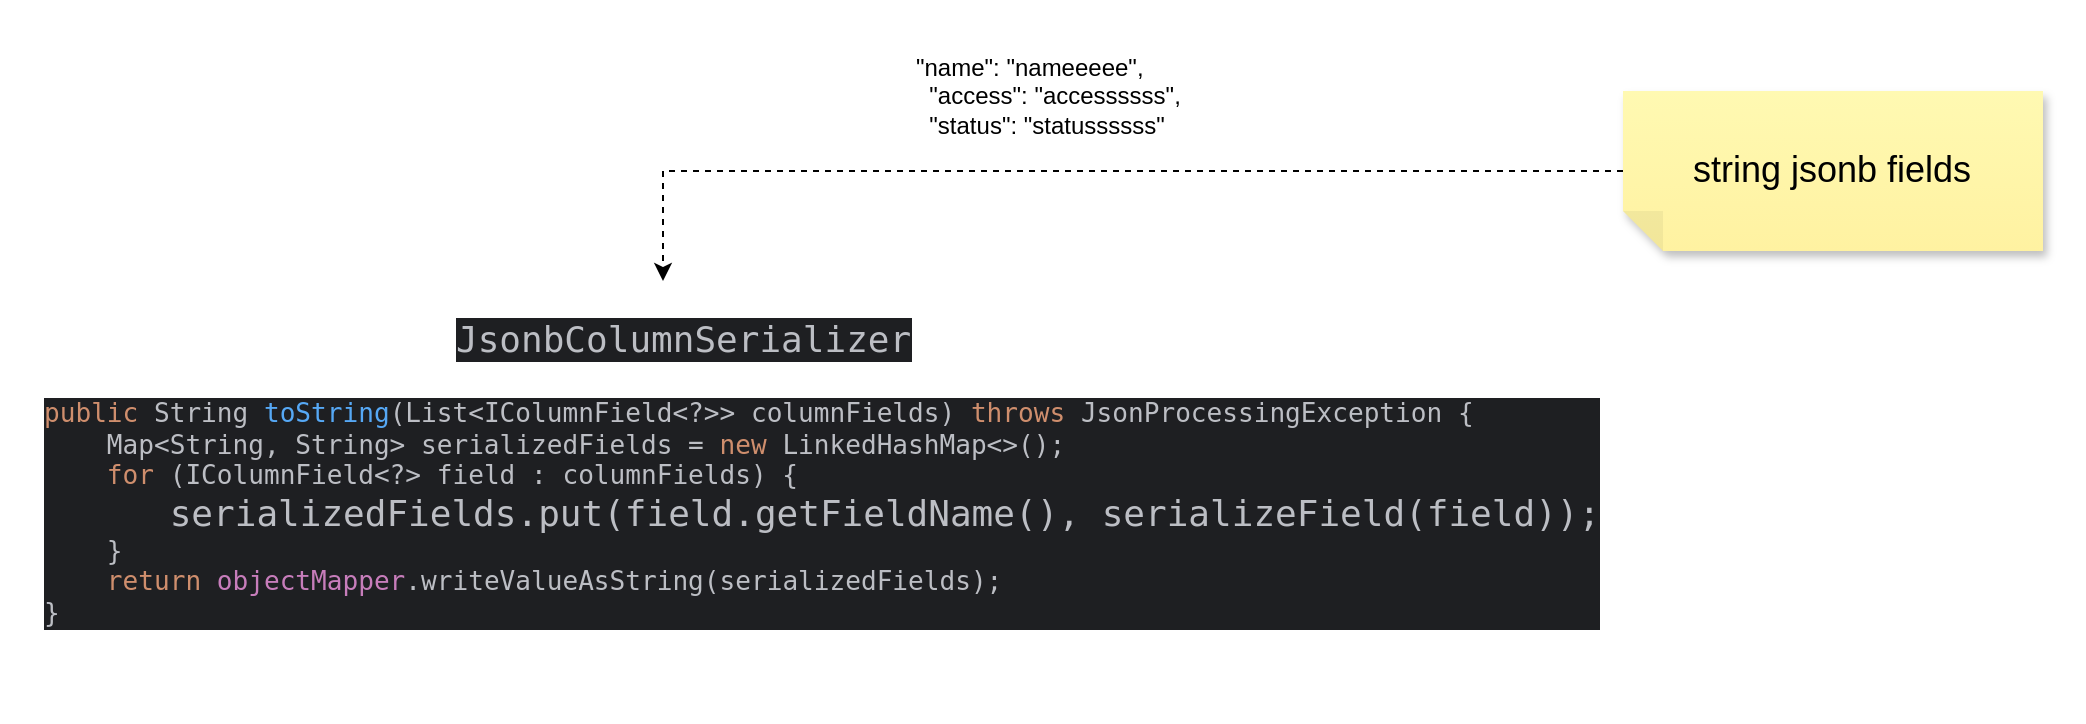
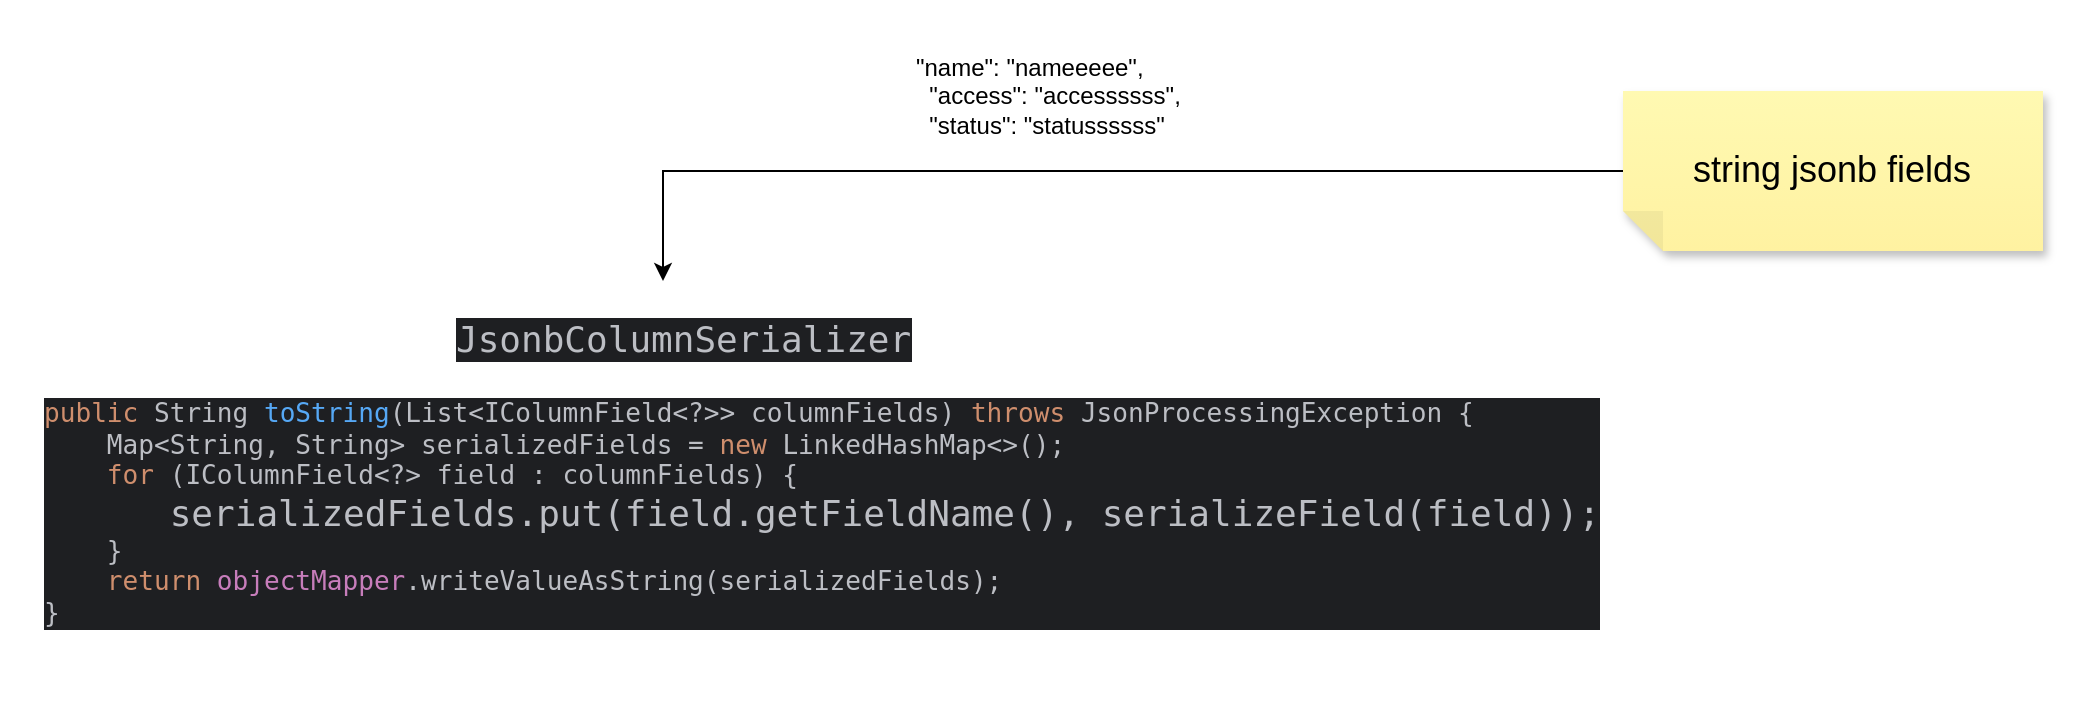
(1093, 171) -> (1093, 171)
